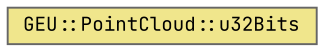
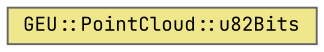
(162, 26) -> (162, 26)
